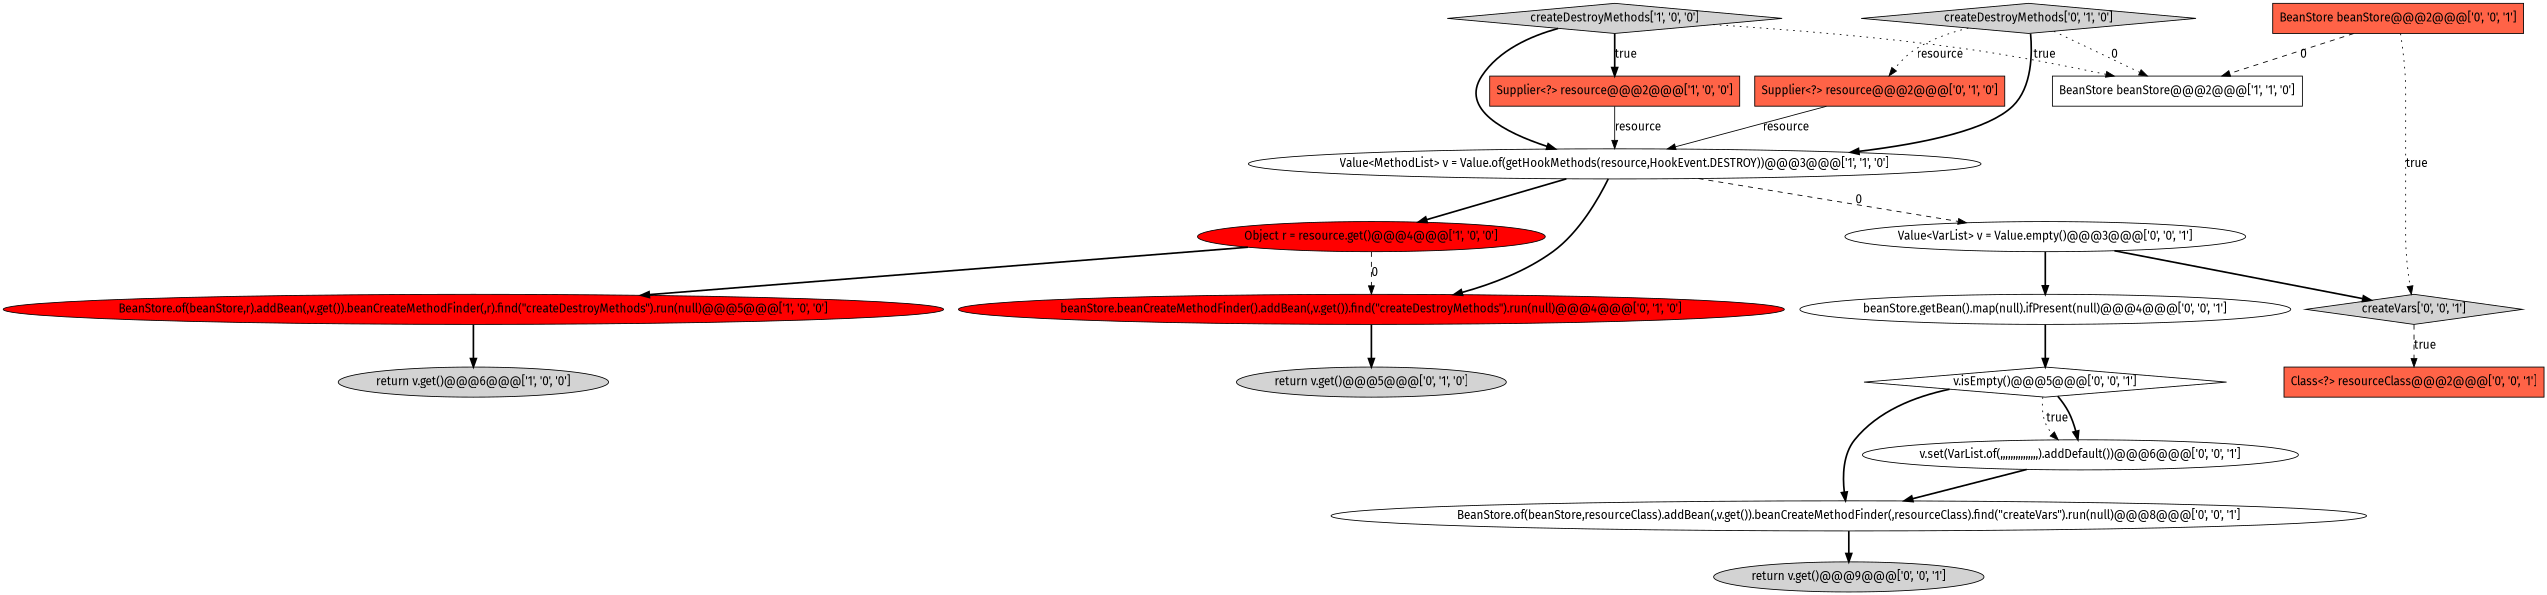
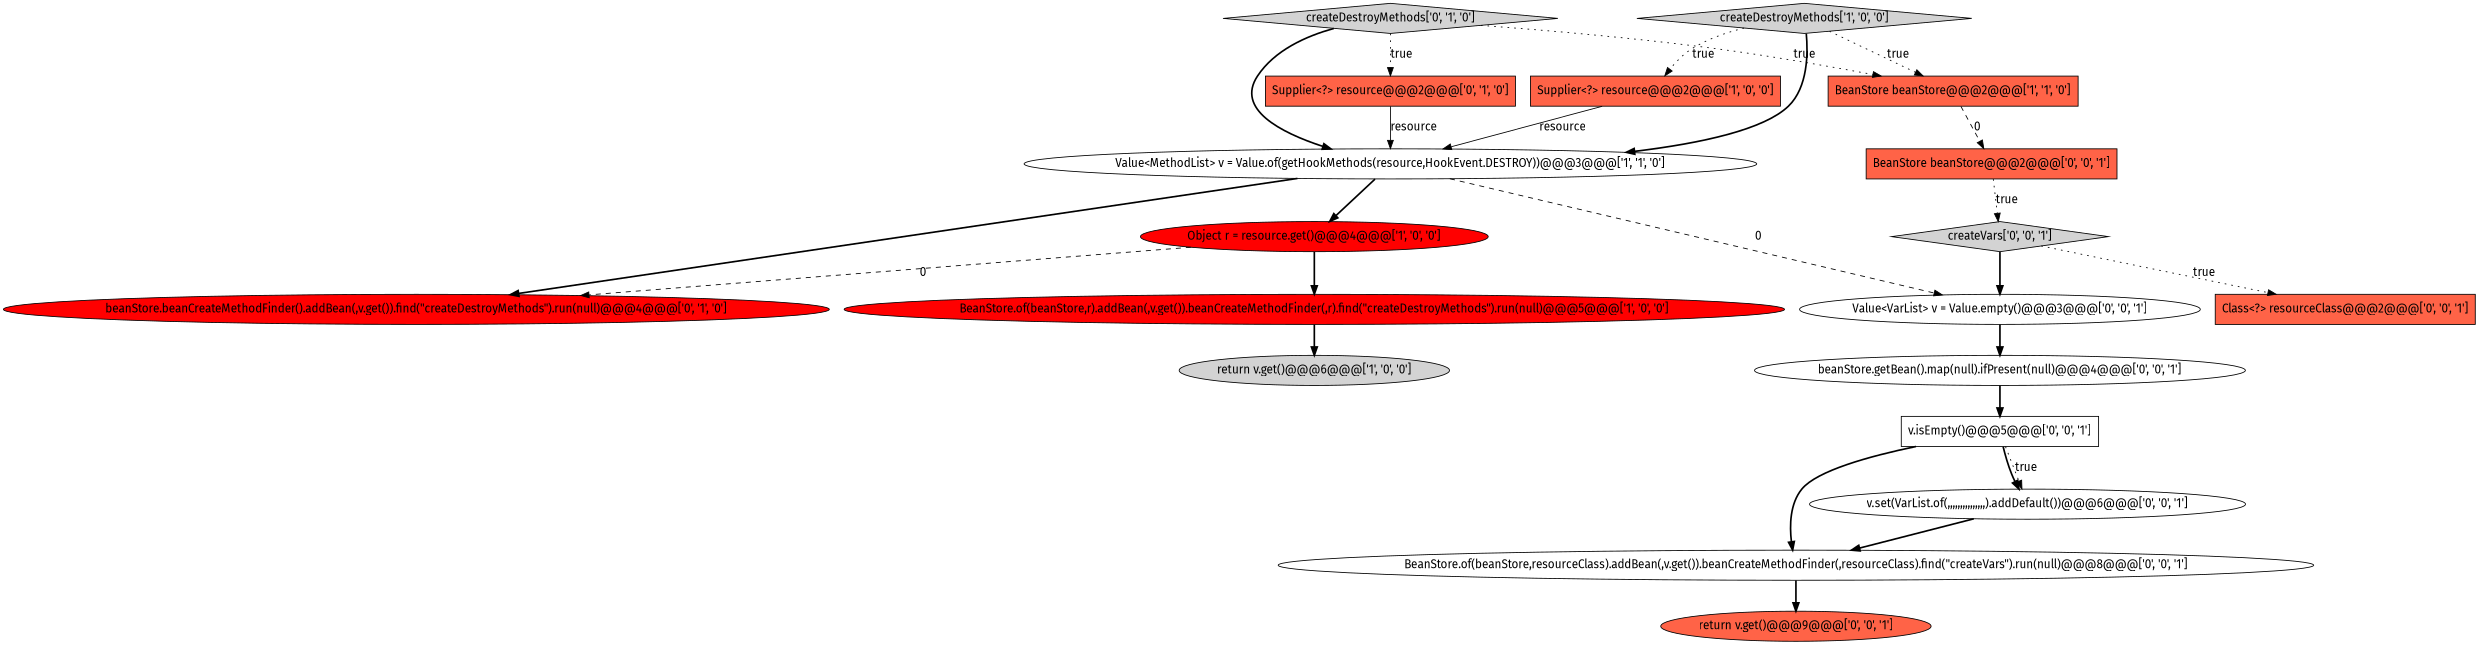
(1615, 51) -> (1705, 41)
(2292, 53) -> (1970, 124)
(1940, 55) -> (1402, 55)
(2115, 55) -> (1805, 55)
(2177, 91) -> (1953, 91)
(2239, 275) -> (2000, 269)
(2414, 342) -> (2155, 269)
(1371, 382) -> none
(2045, 382) -> (2000, 431)
(1849, 577) -> (1796, 626)
